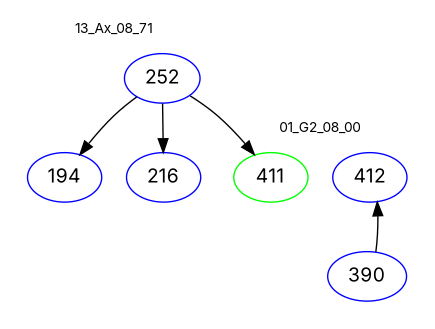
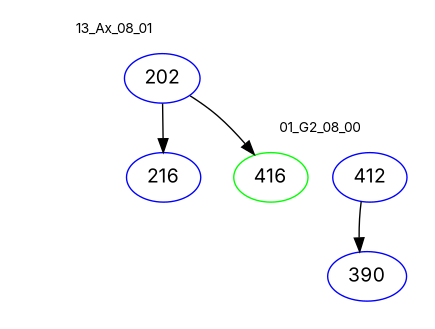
(114, 30) -> (114, 30)
(162, 78) -> (162, 78)
(65, 177) -> none
(271, 177) -> (271, 177)
(377, 234) -> (360, 220)
